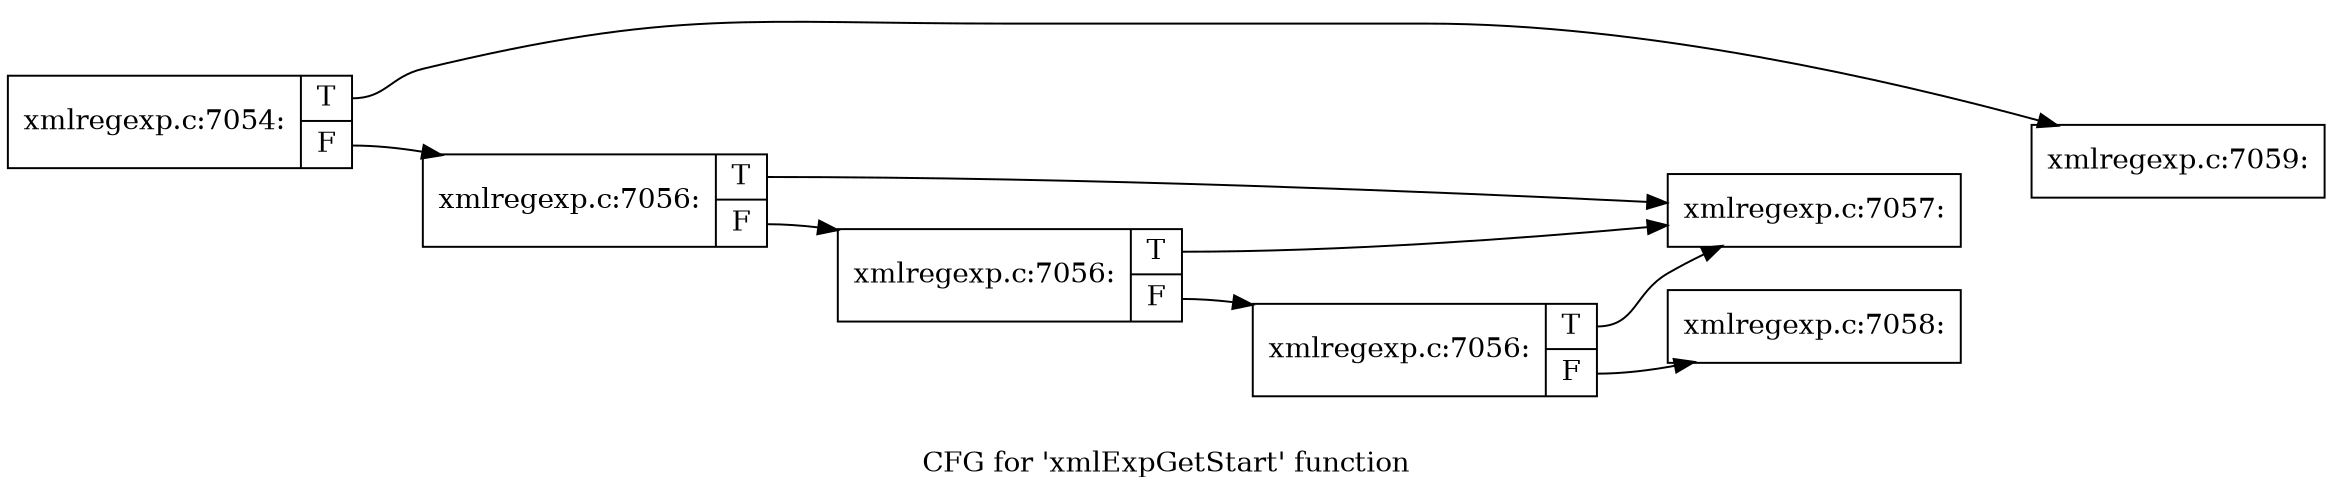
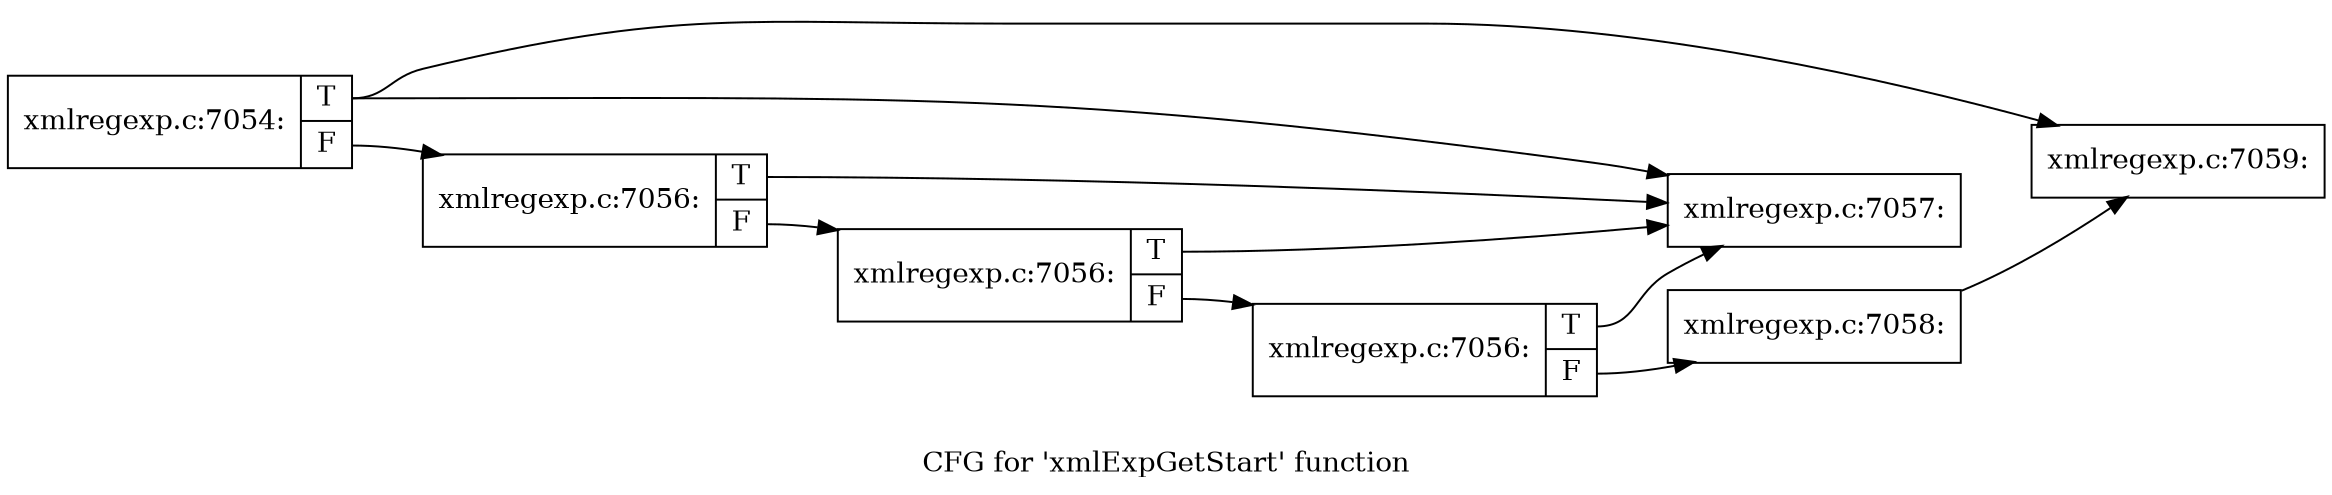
none -> (1002, 104)
none -> (2038, 253)
